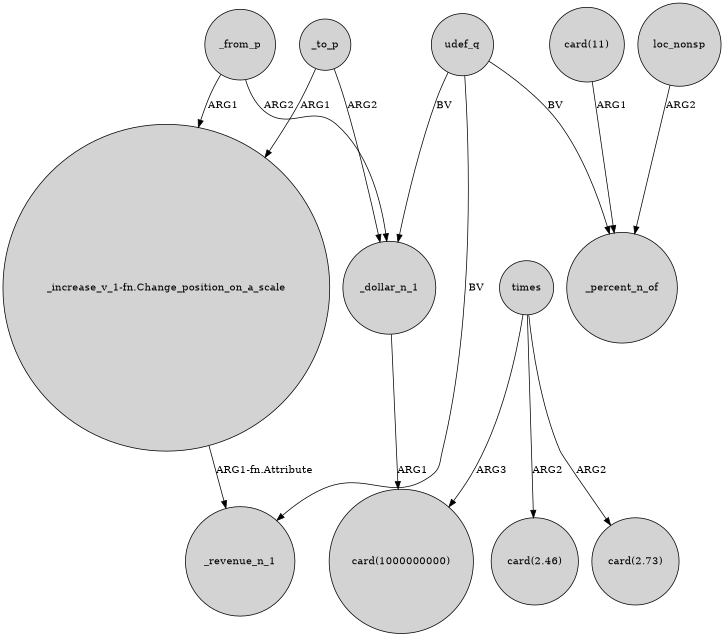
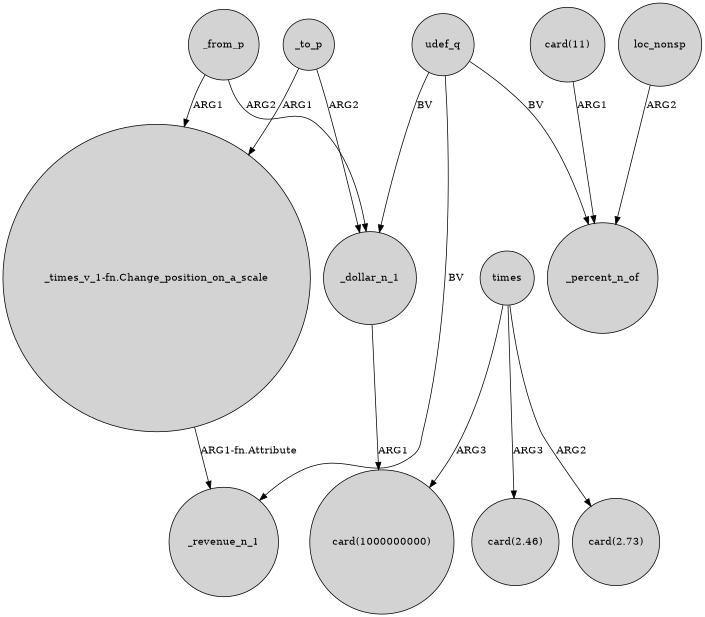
(166, 288) -> (157, 278)
(548, 470) -> (528, 451)
